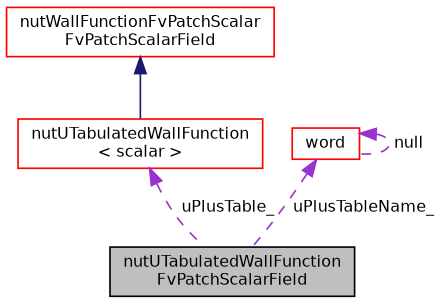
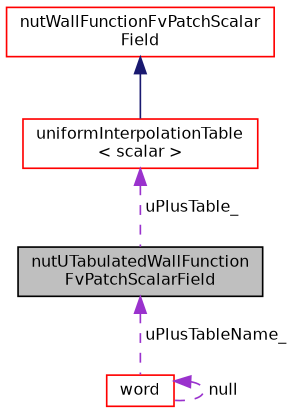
(140, 32) -> (140, 32)
(140, 144) -> (140, 144)
(281, 211) -> (140, 344)
